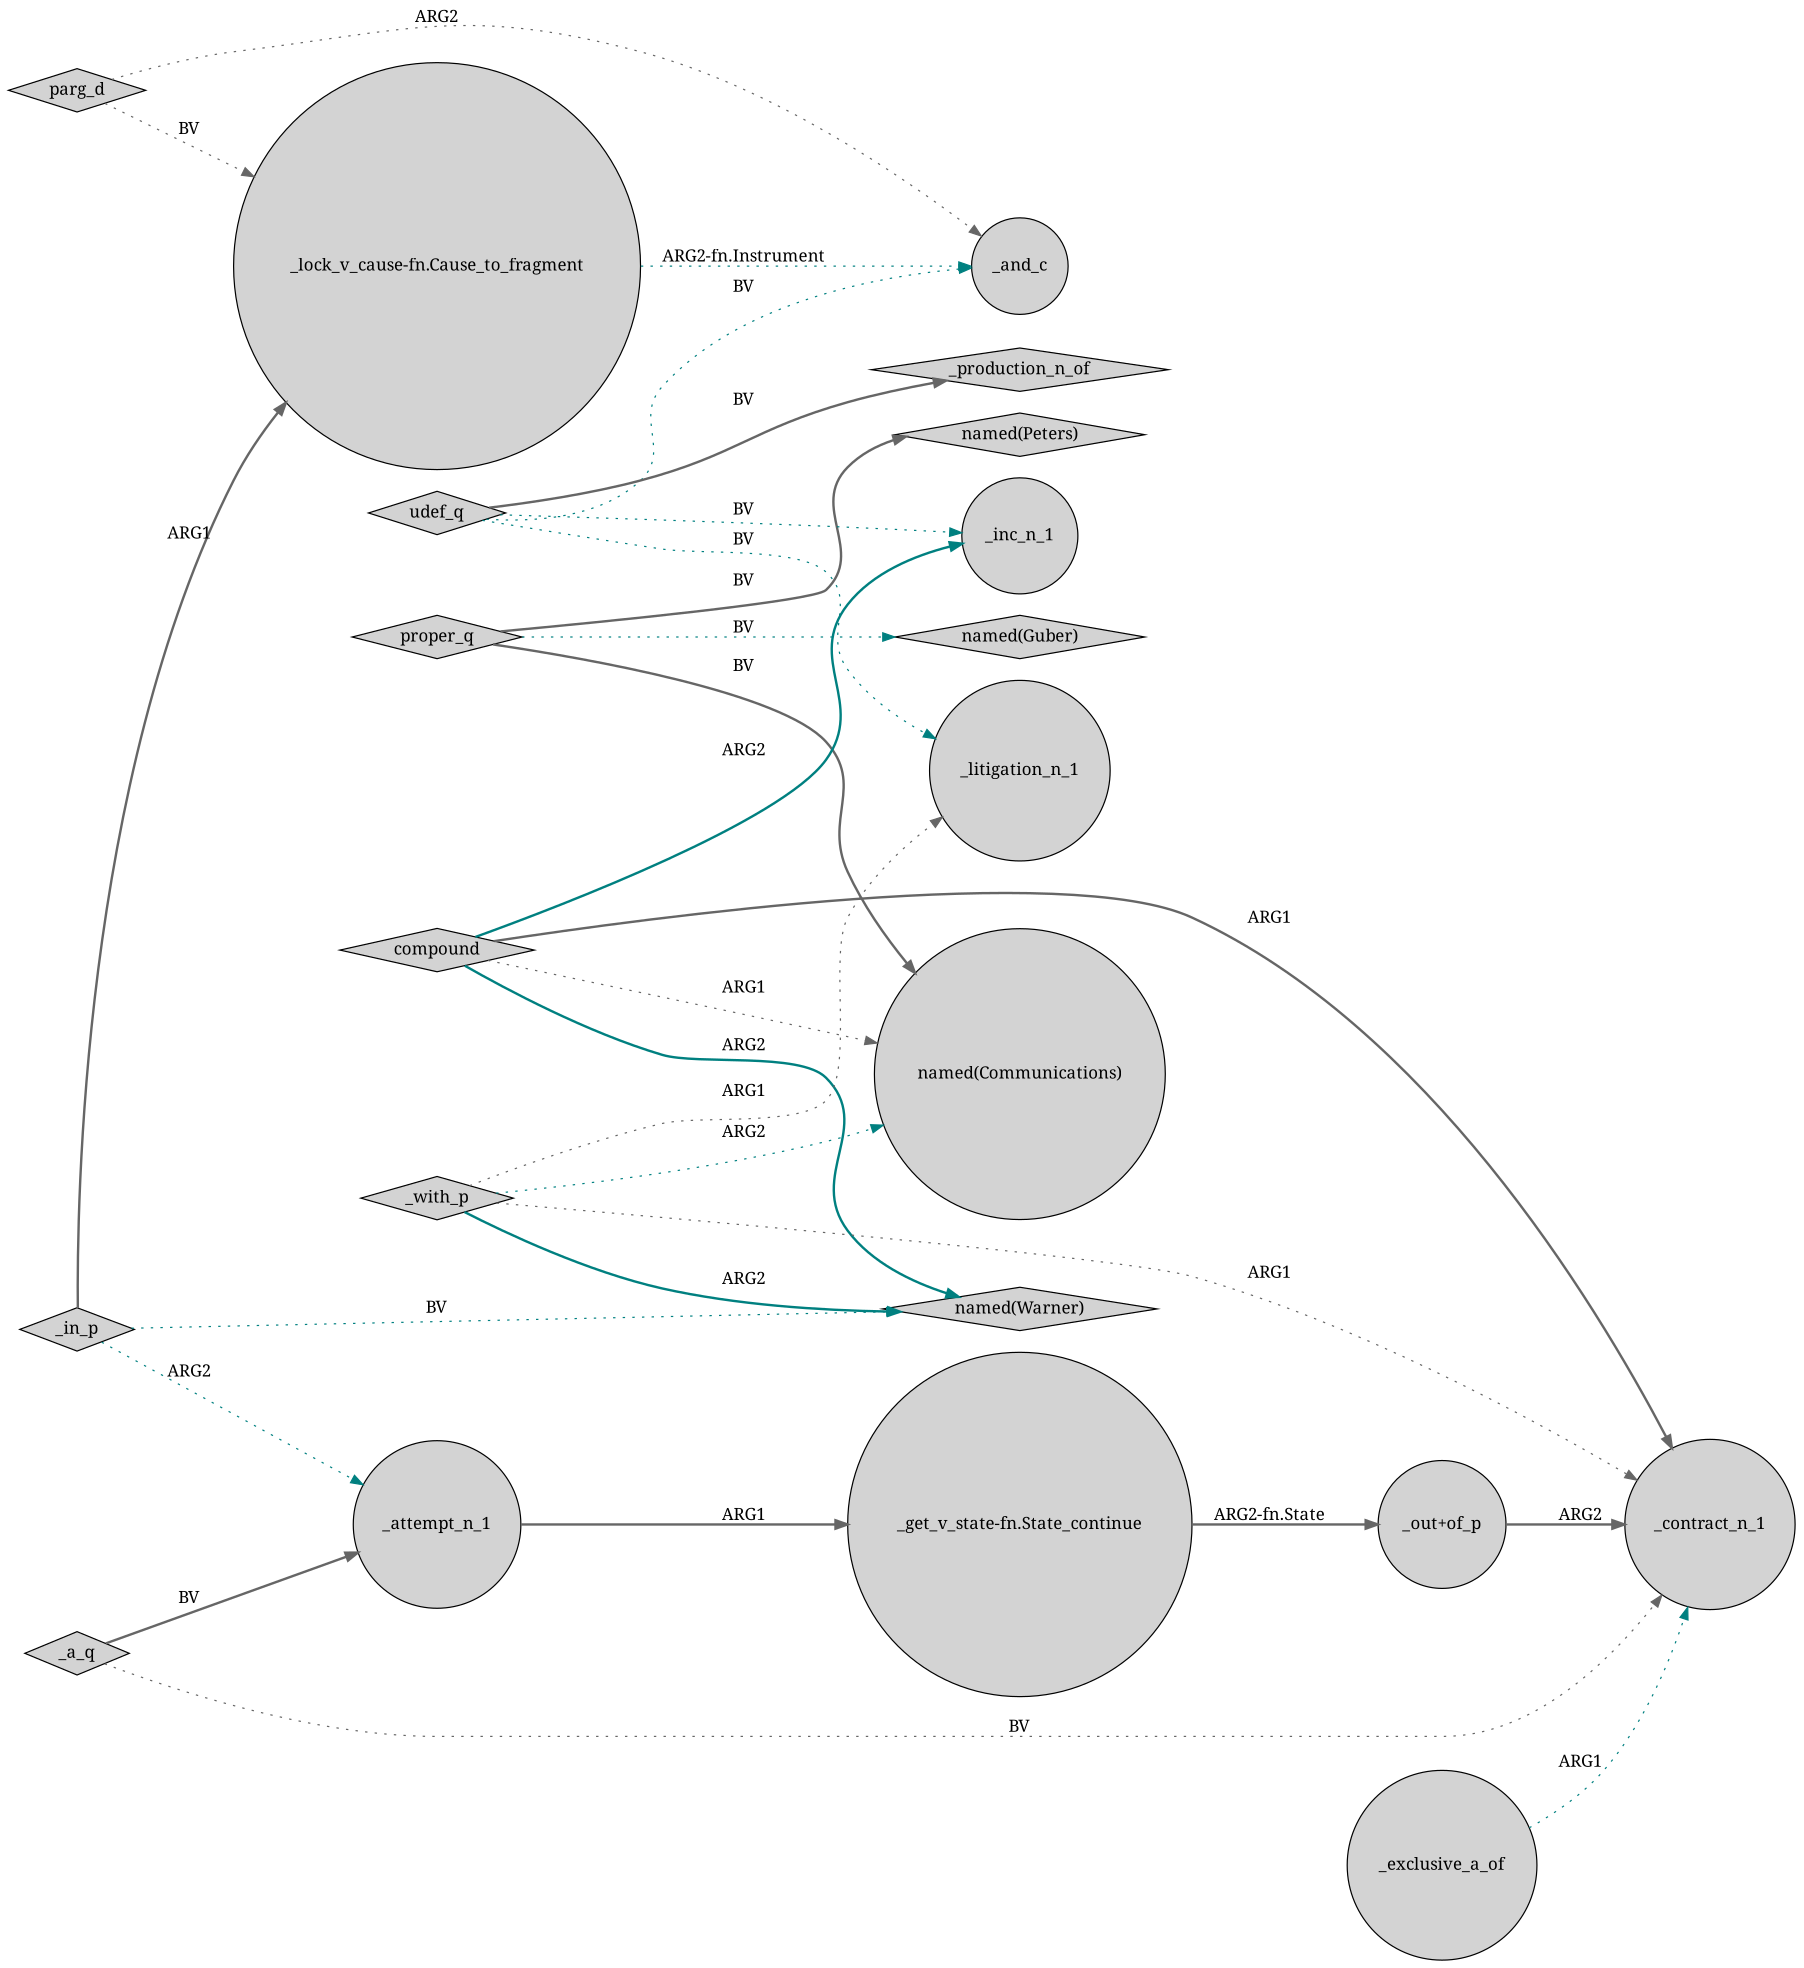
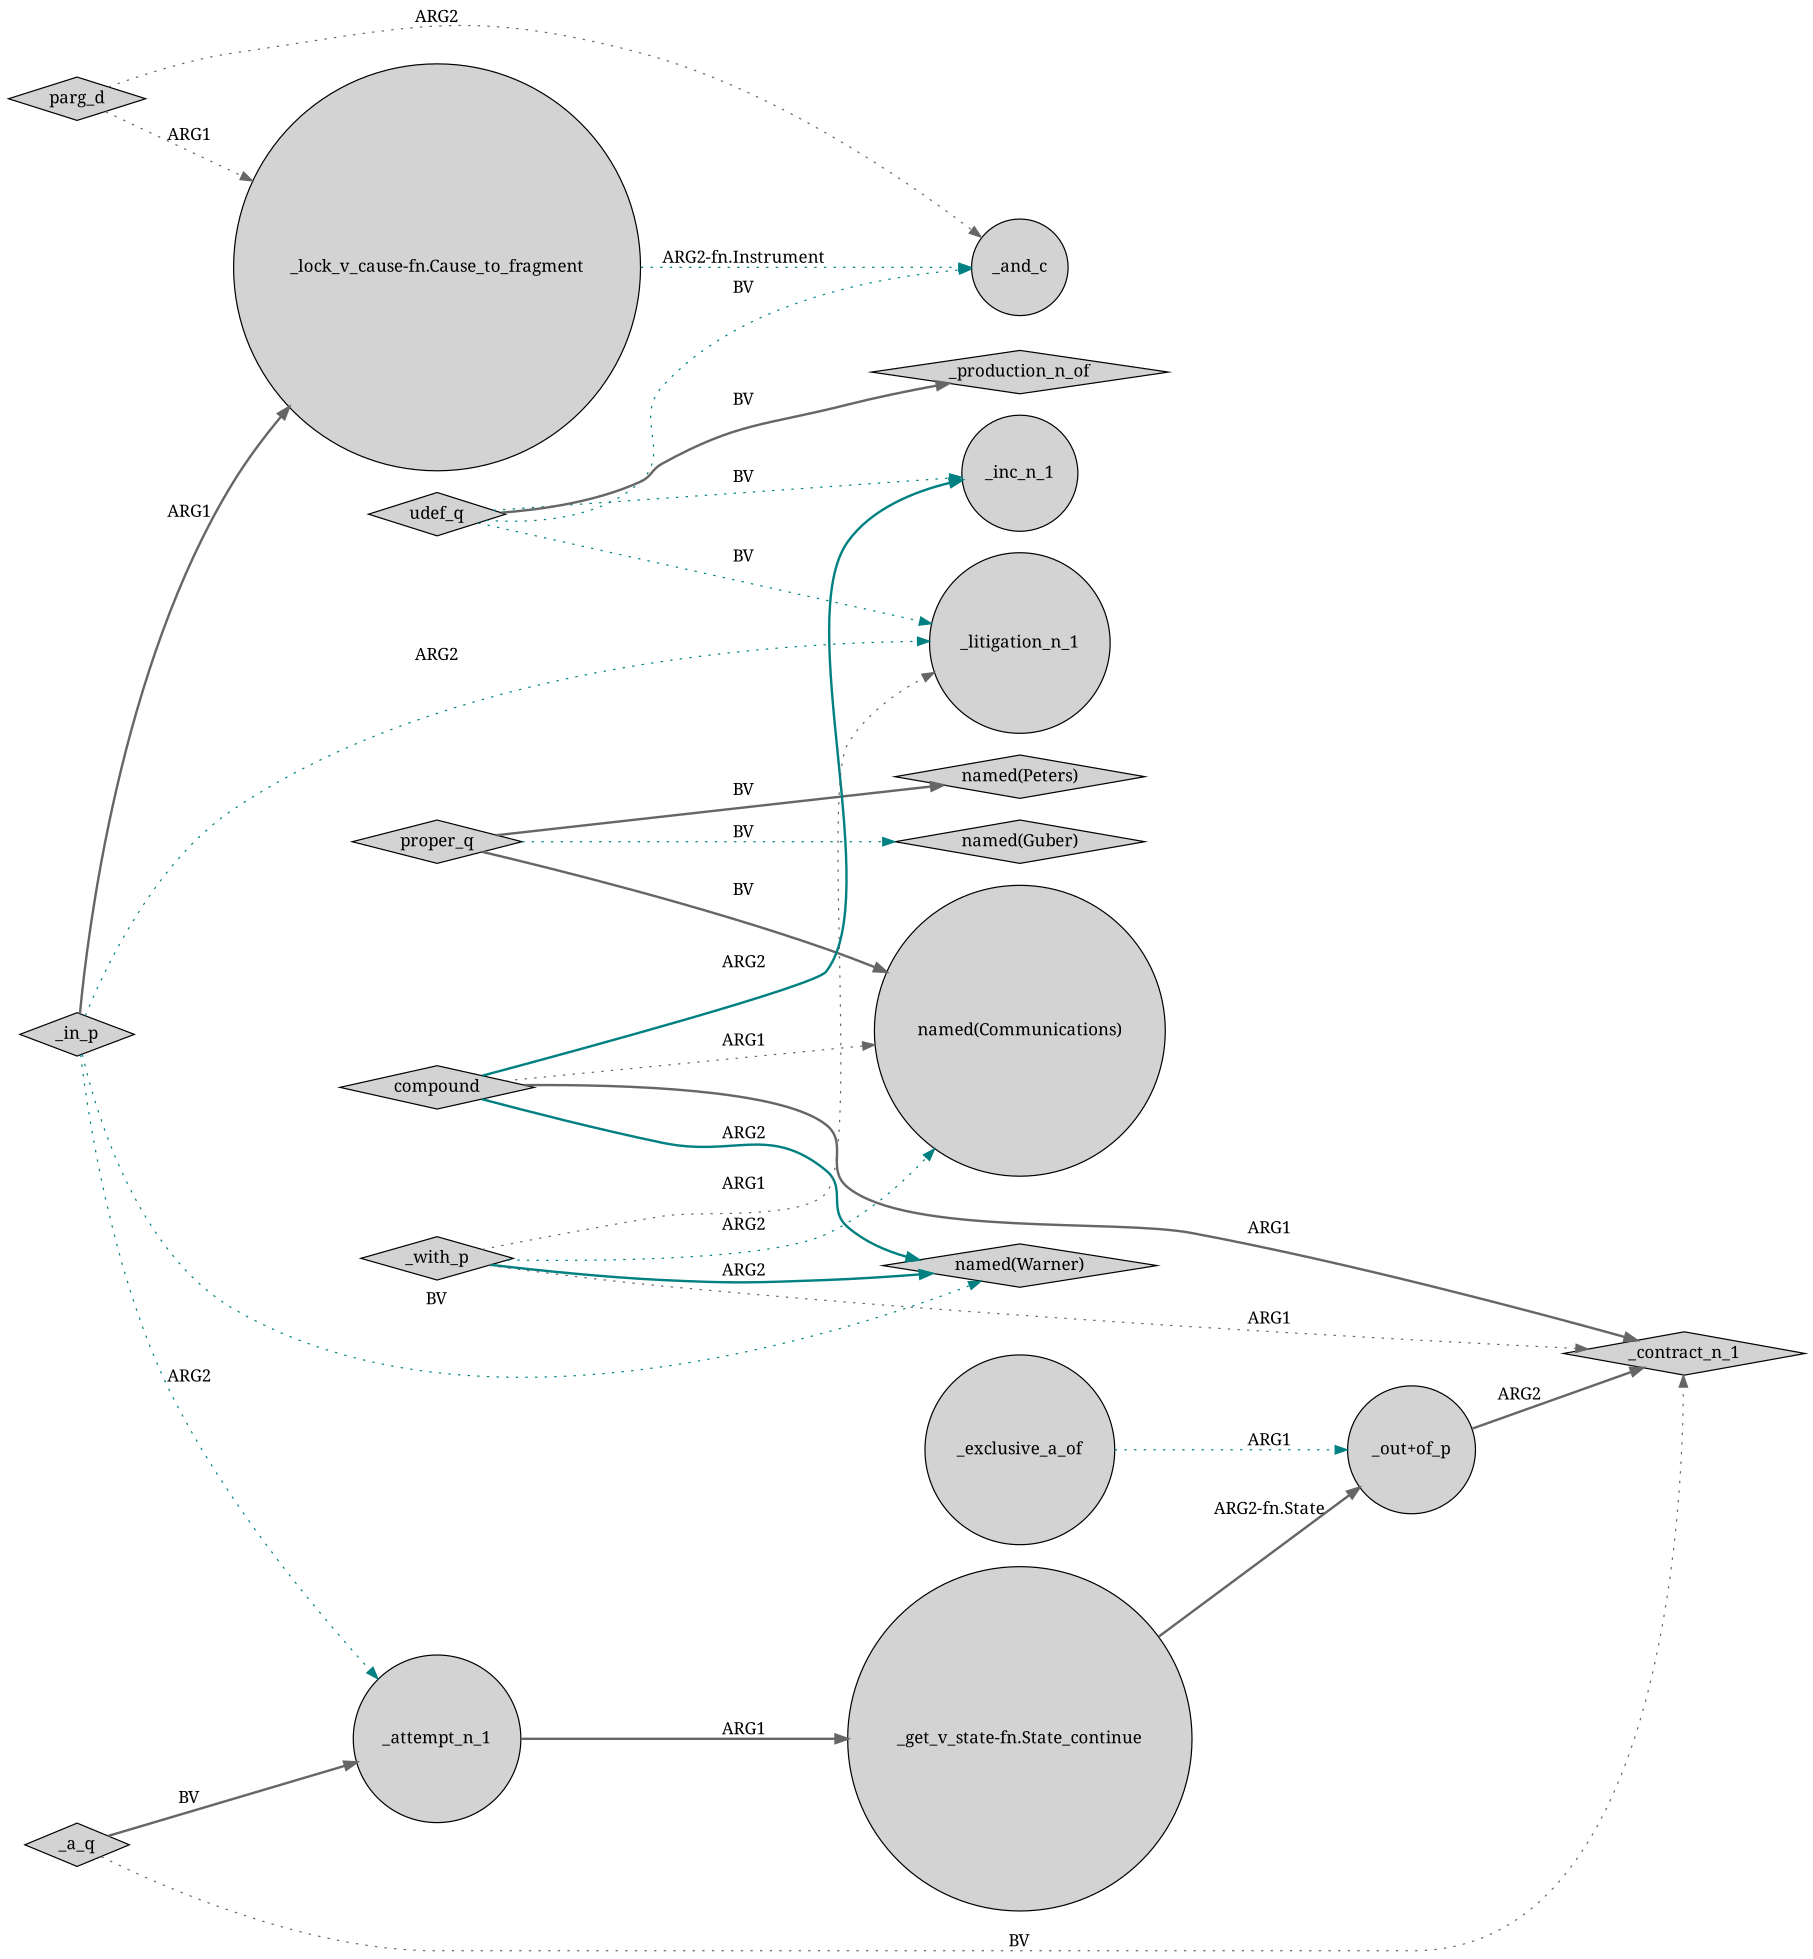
(190, 129) -> (190, 135)
none -> (440, 714)
(1710, 1524) -> (1684, 1353)
(1627, 1739) -> (1225, 1450)
